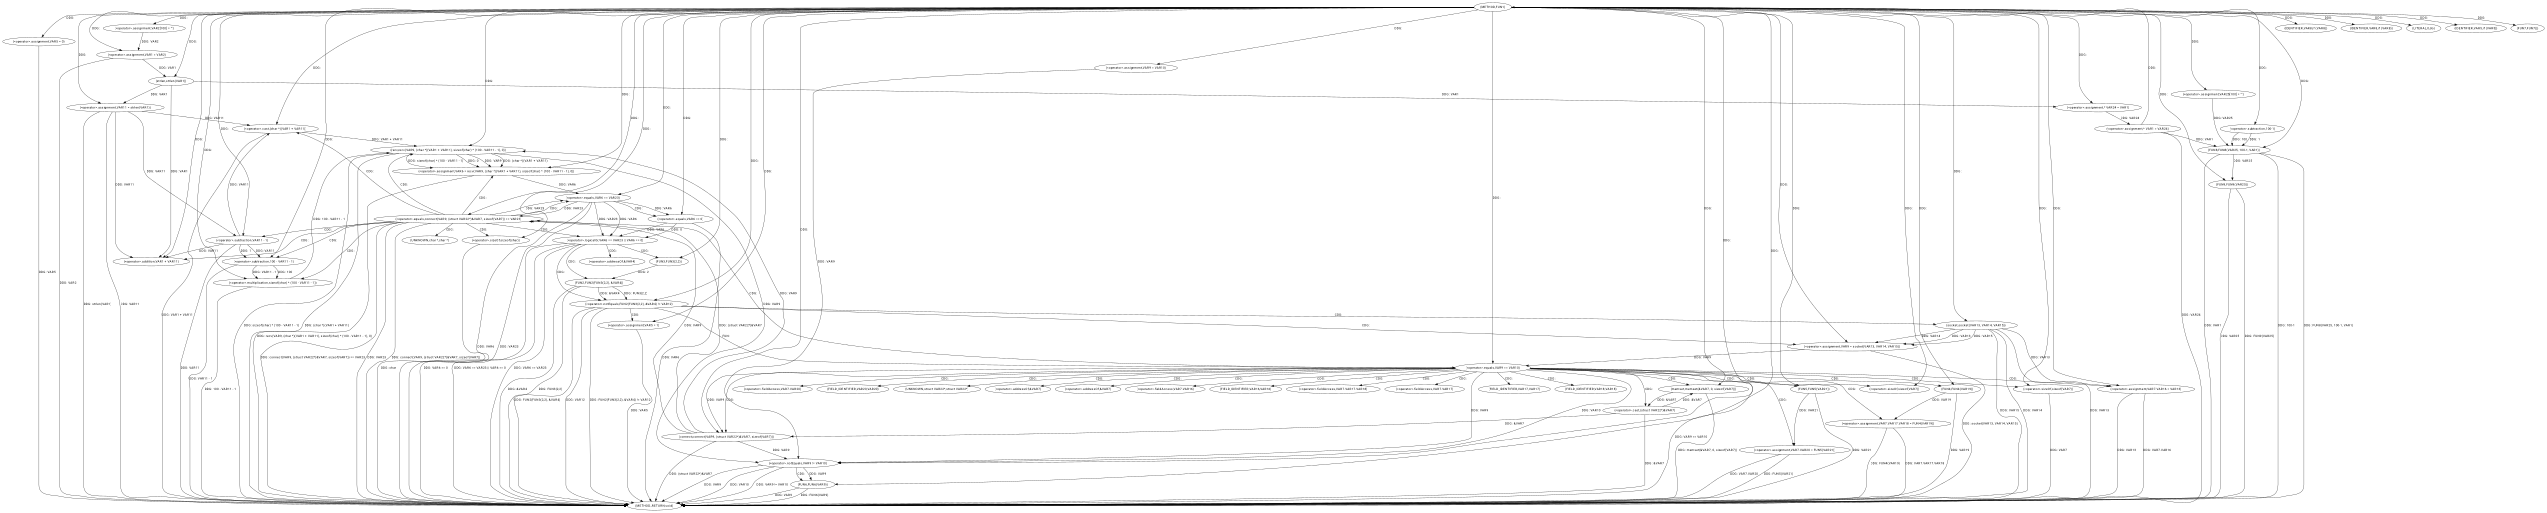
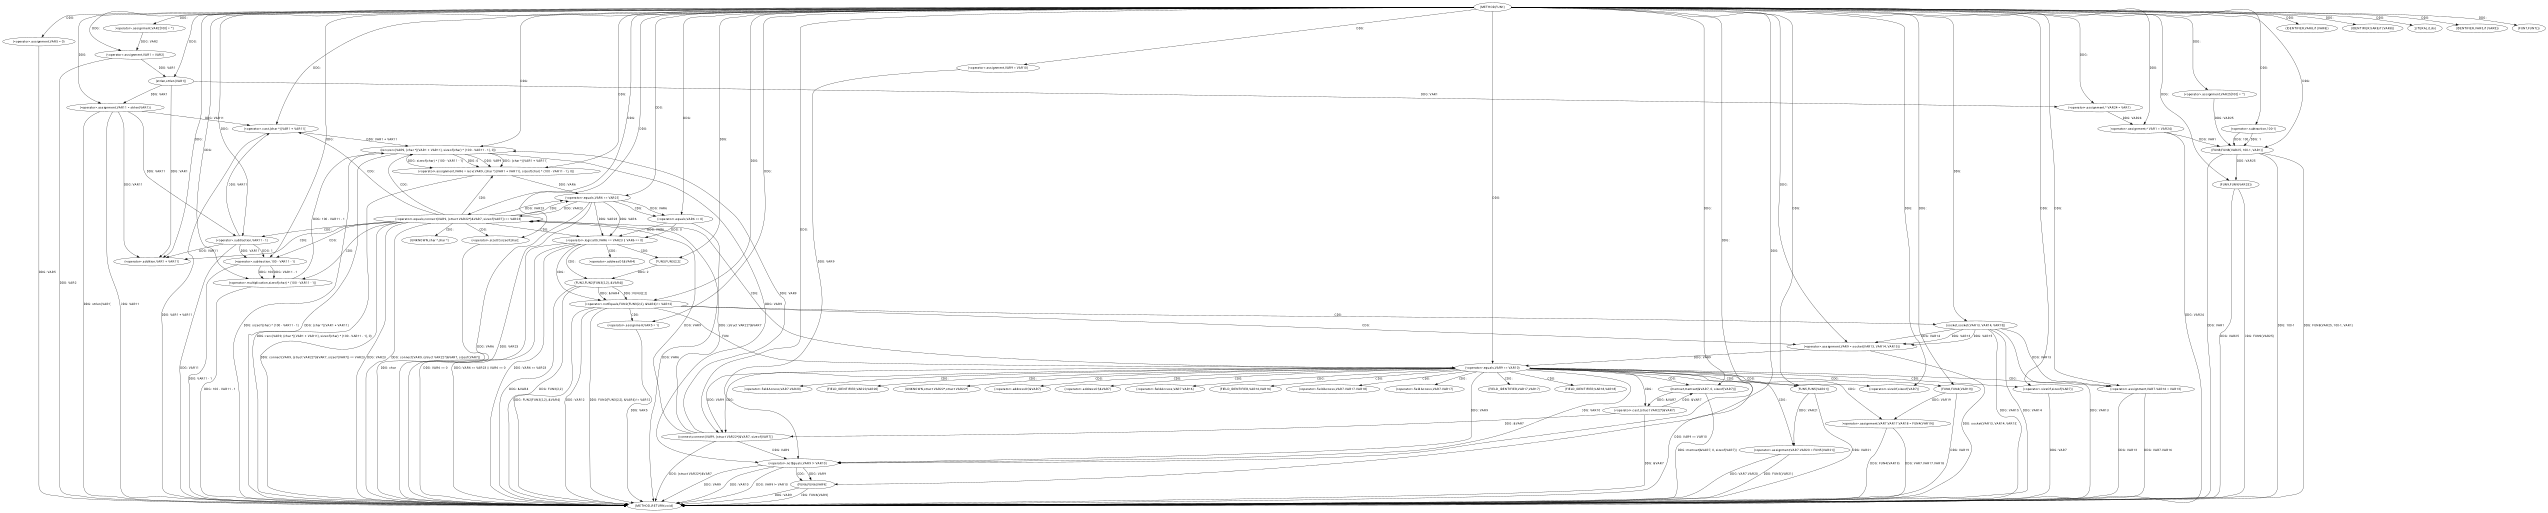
(2073, 16) -> (2071, 16)
(1957, 389) -> (1957, 389)
